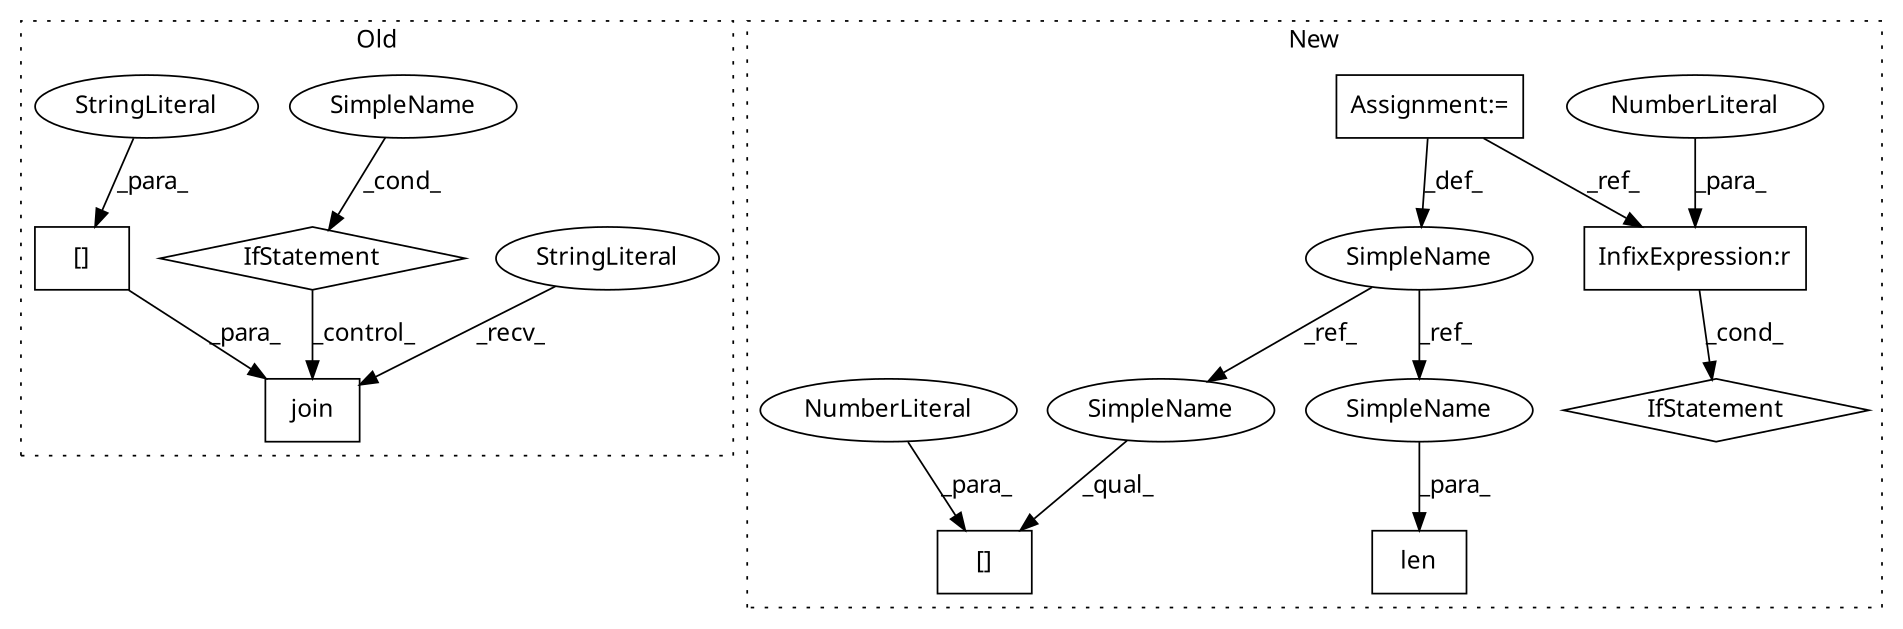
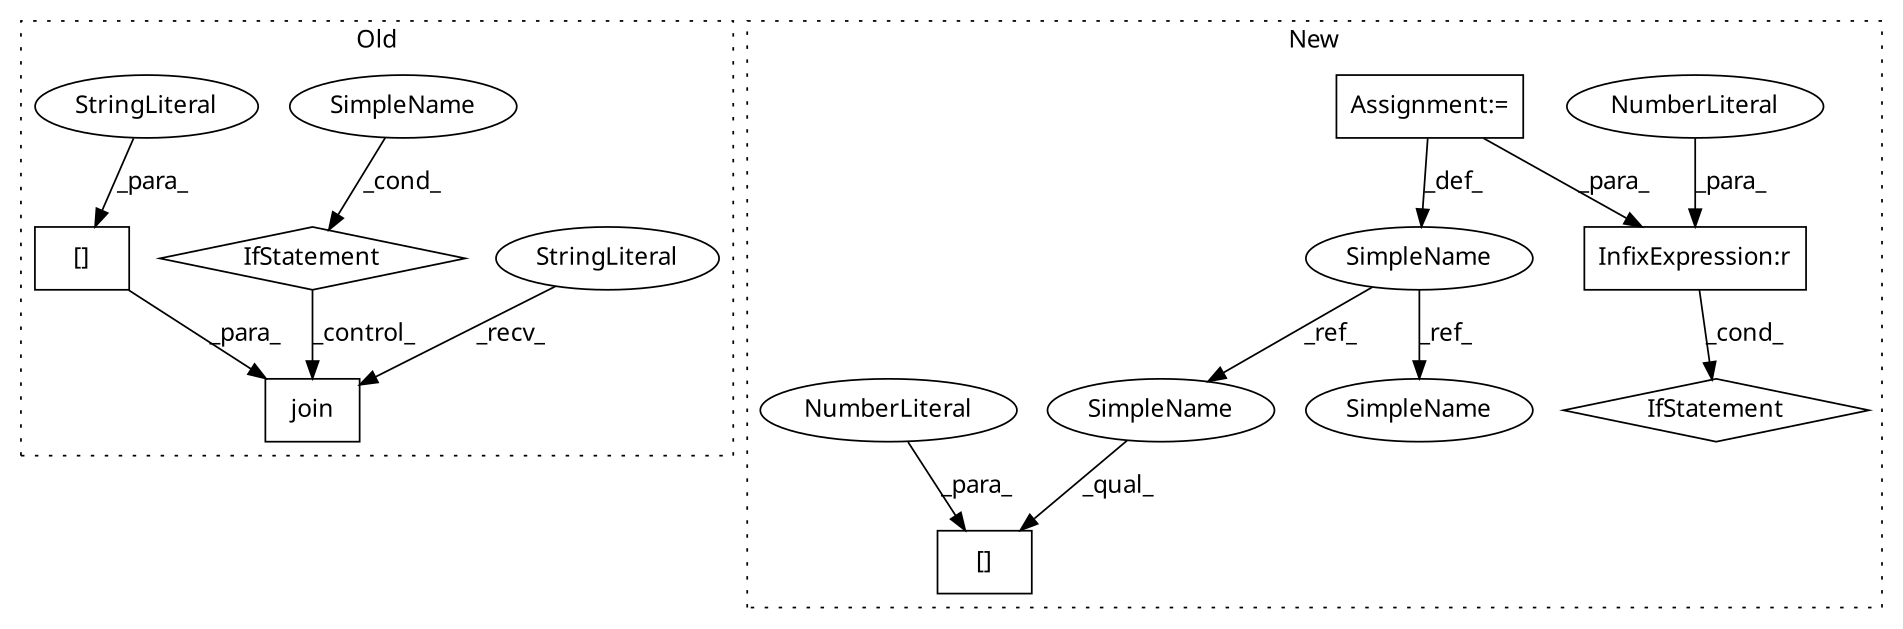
(1614, 182) -> (1614, 182)
(1419, 562) -> none
